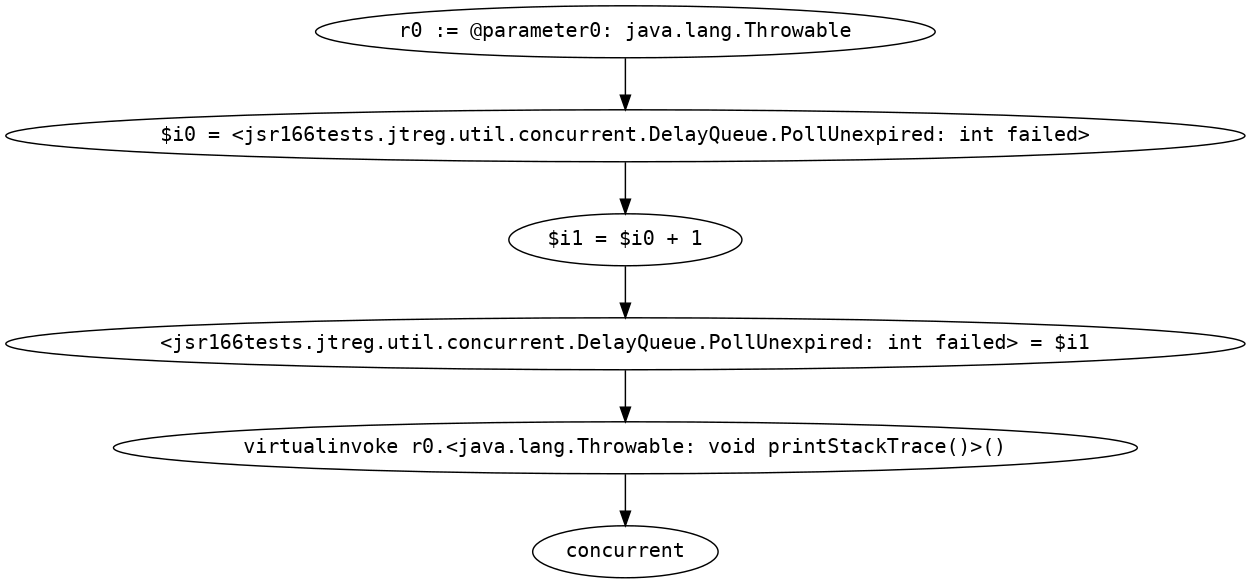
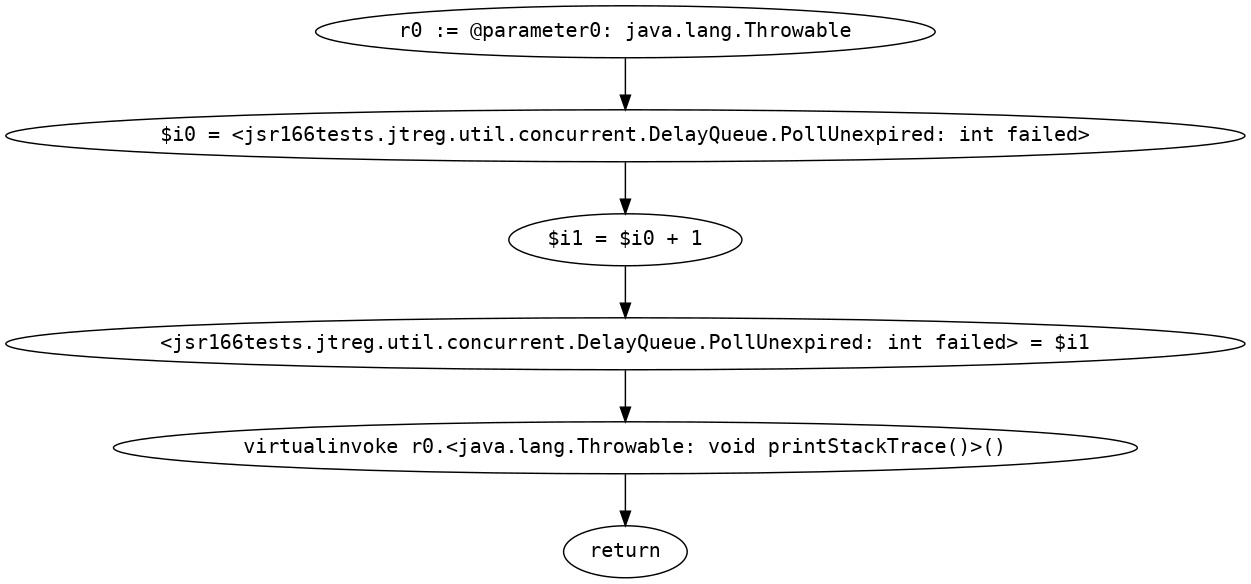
(625, 552) -> (625, 552)
